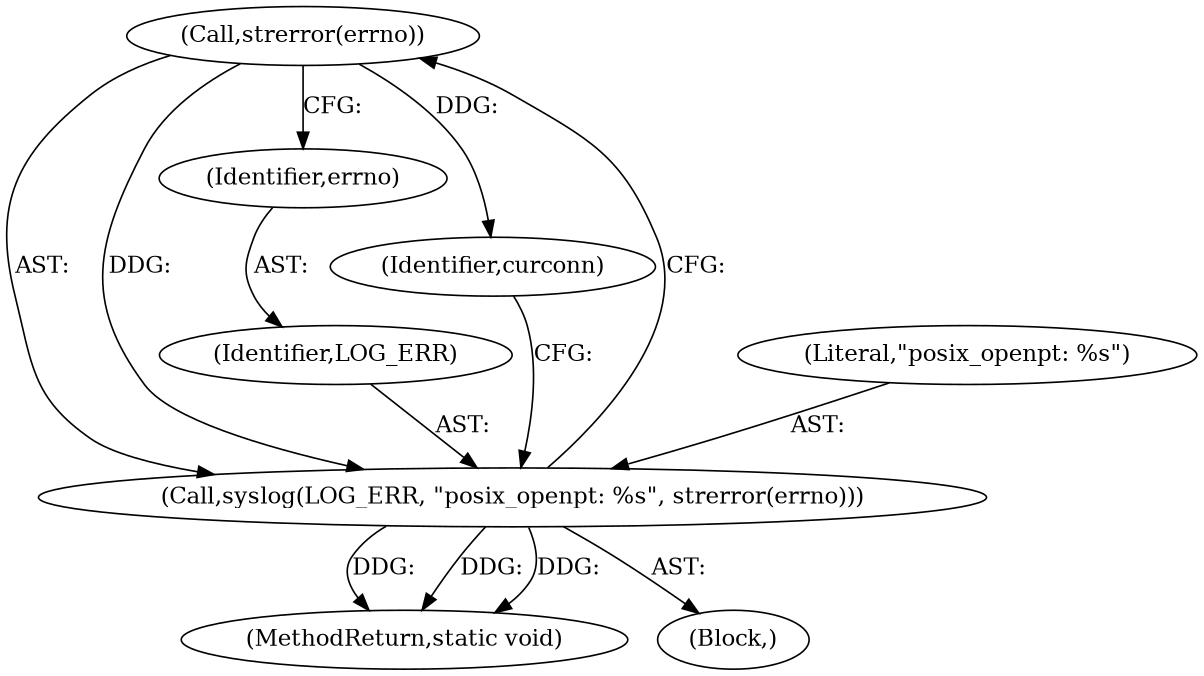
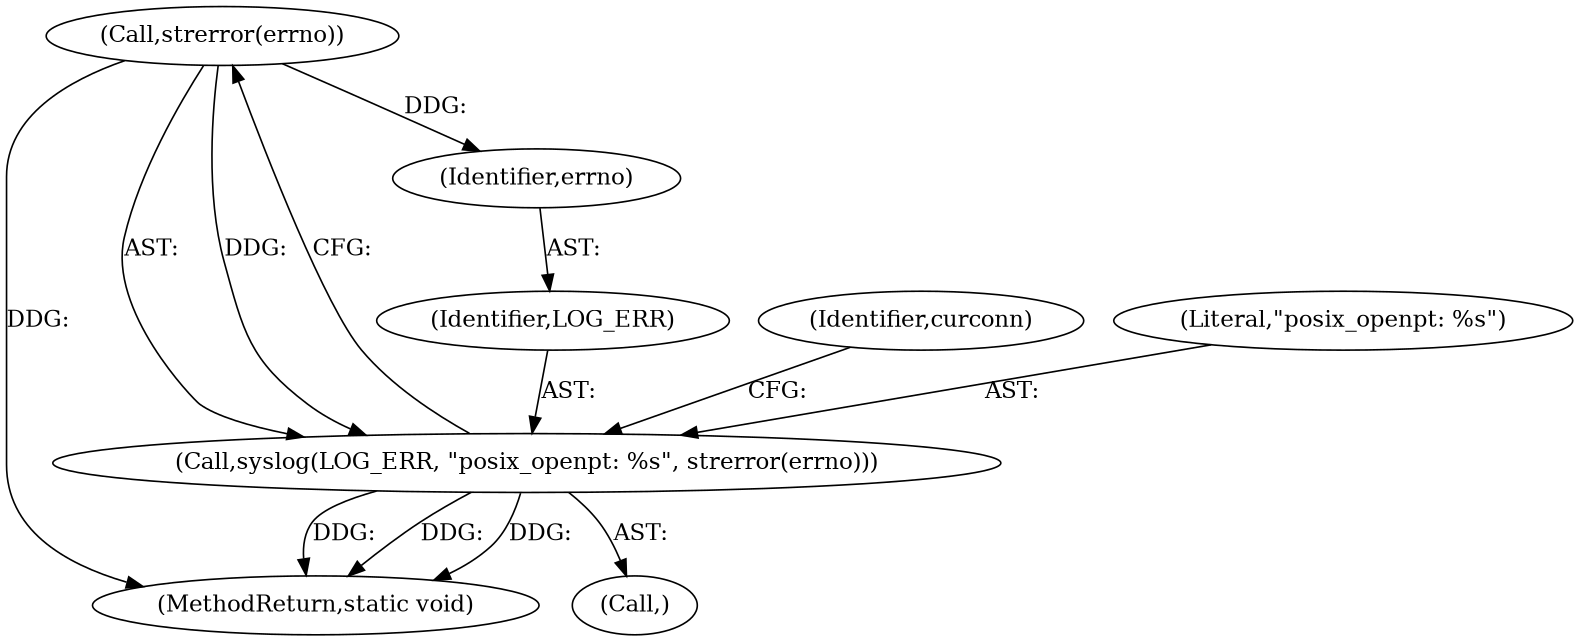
(337, 107) -> (439, 107)
(444, 127) -> (7, 323)
(733, 640) -> (635, 605)
